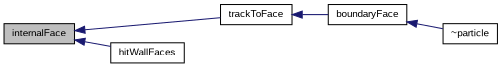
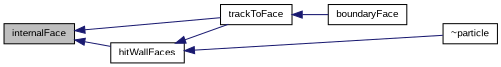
(430, 26) -> (319, 43)
none -> (207, 32)
